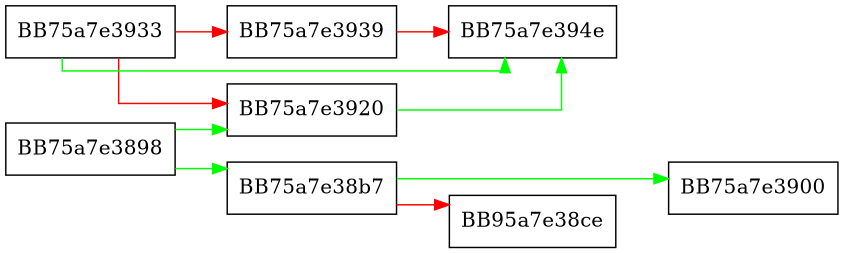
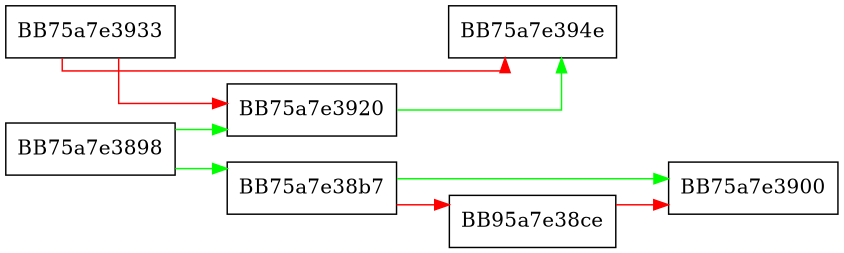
(312, 32) -> none
(278, 71) -> (278, 71)
none -> (635, 205)
